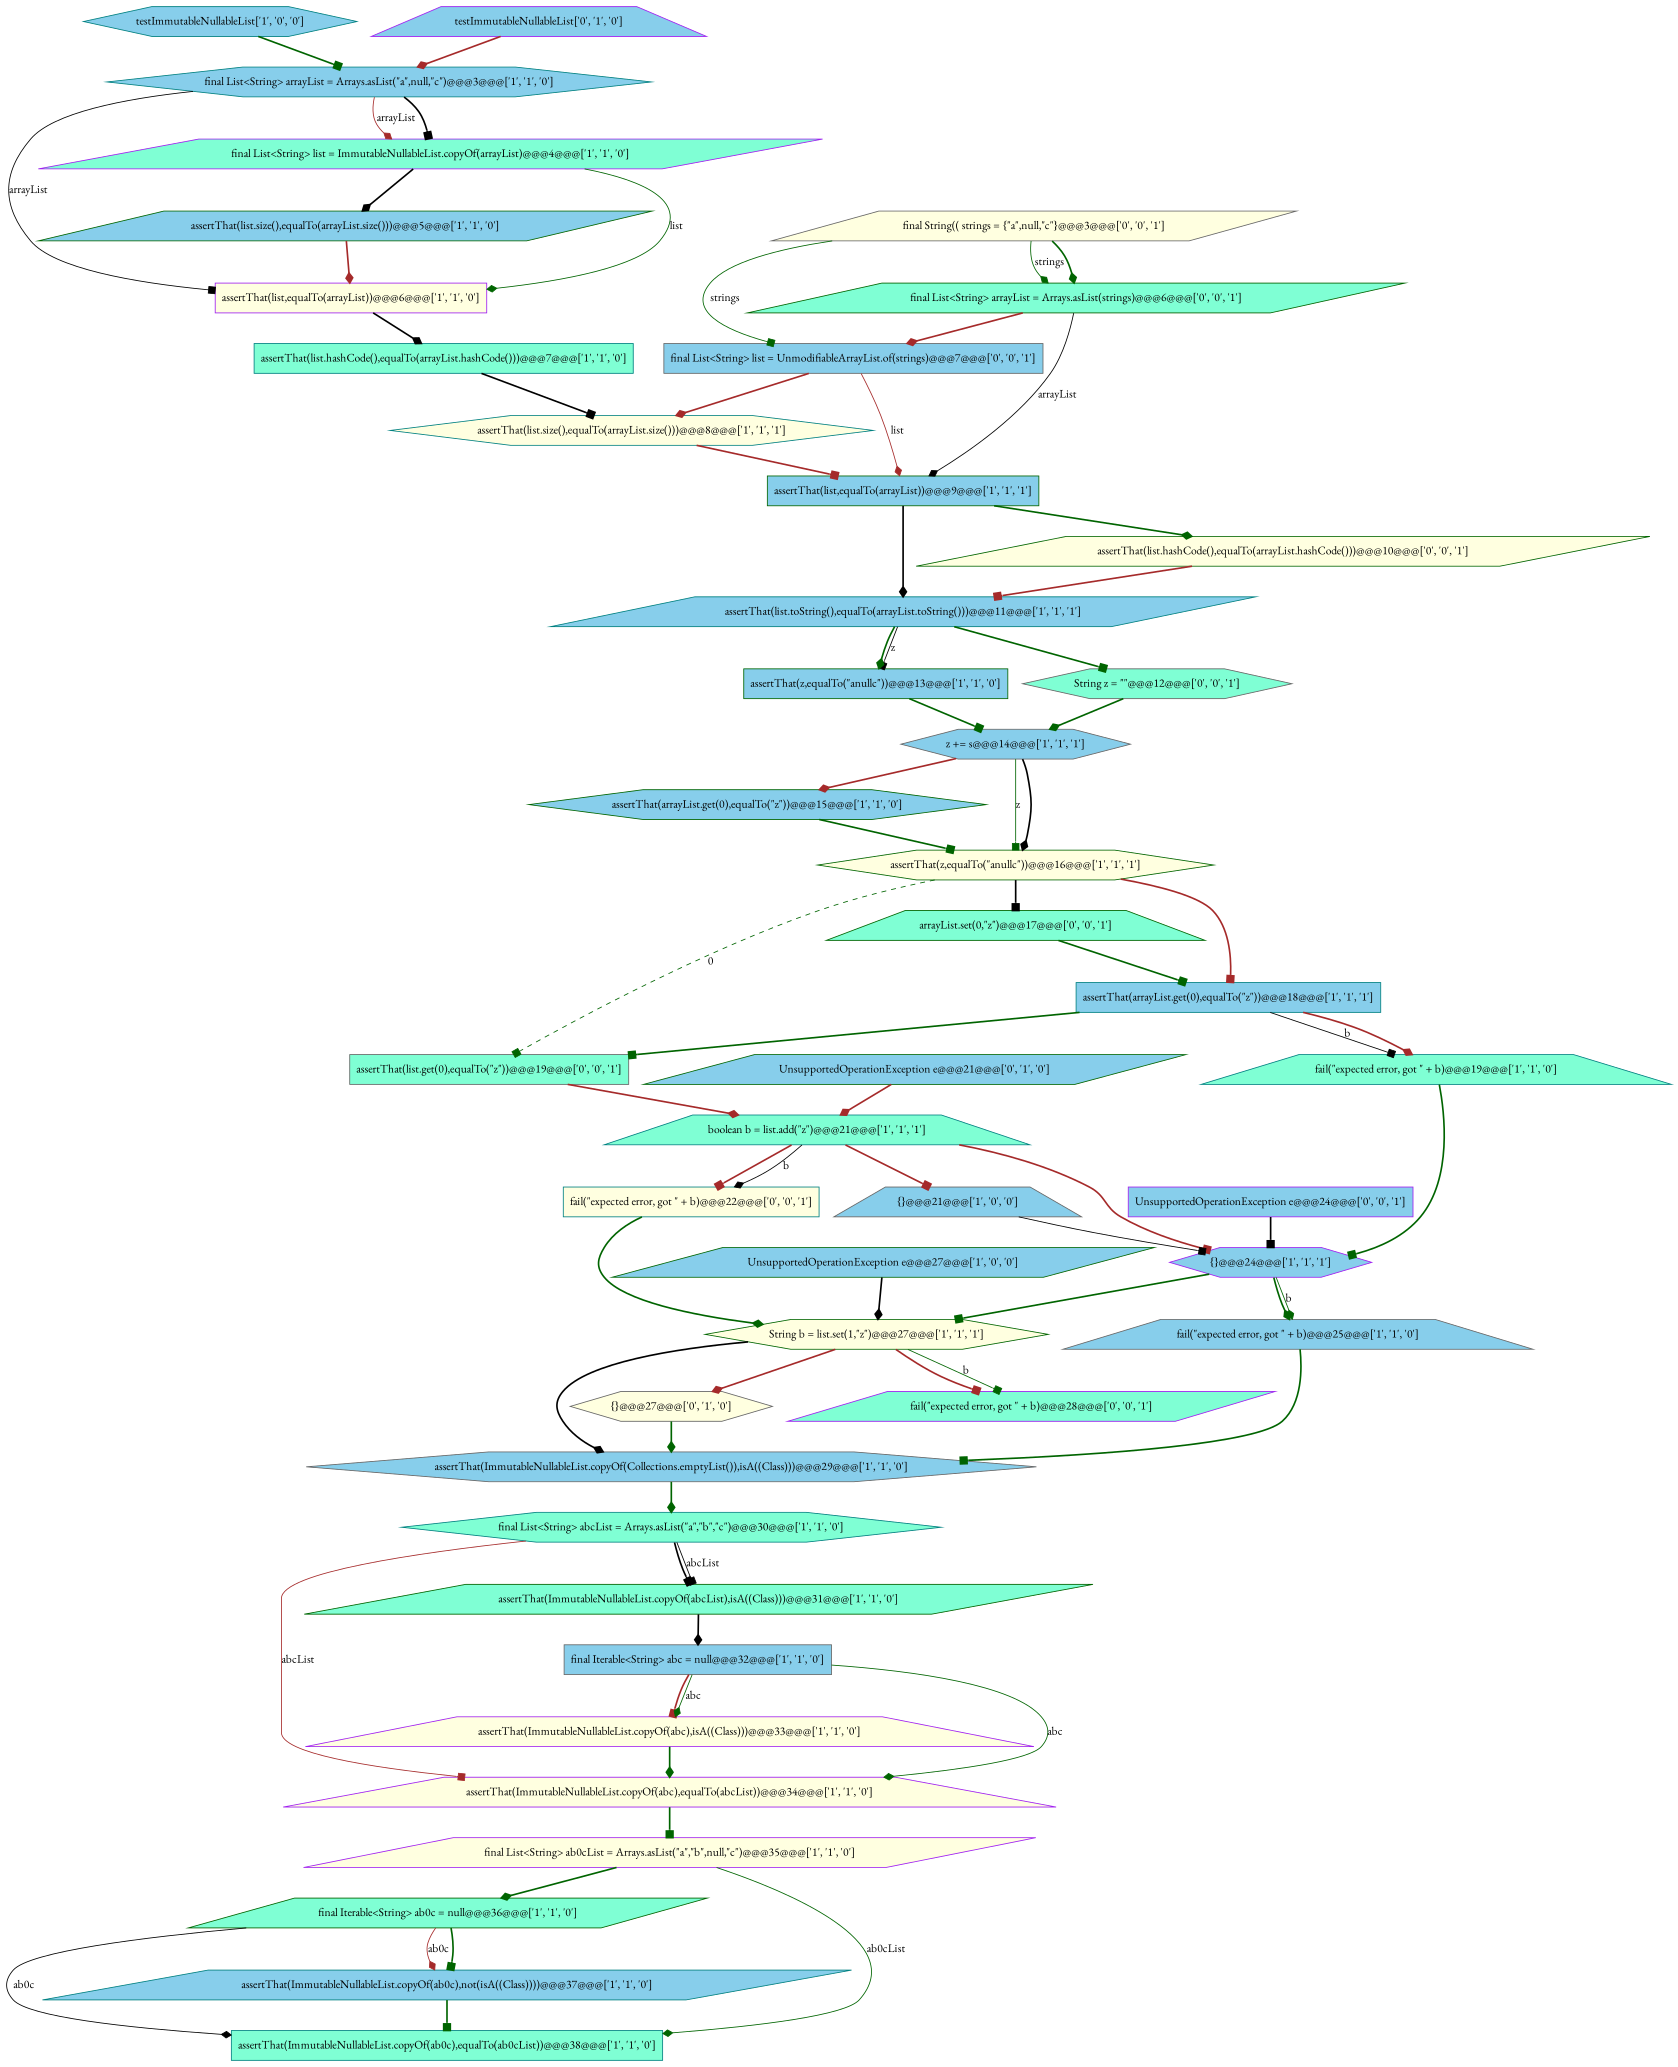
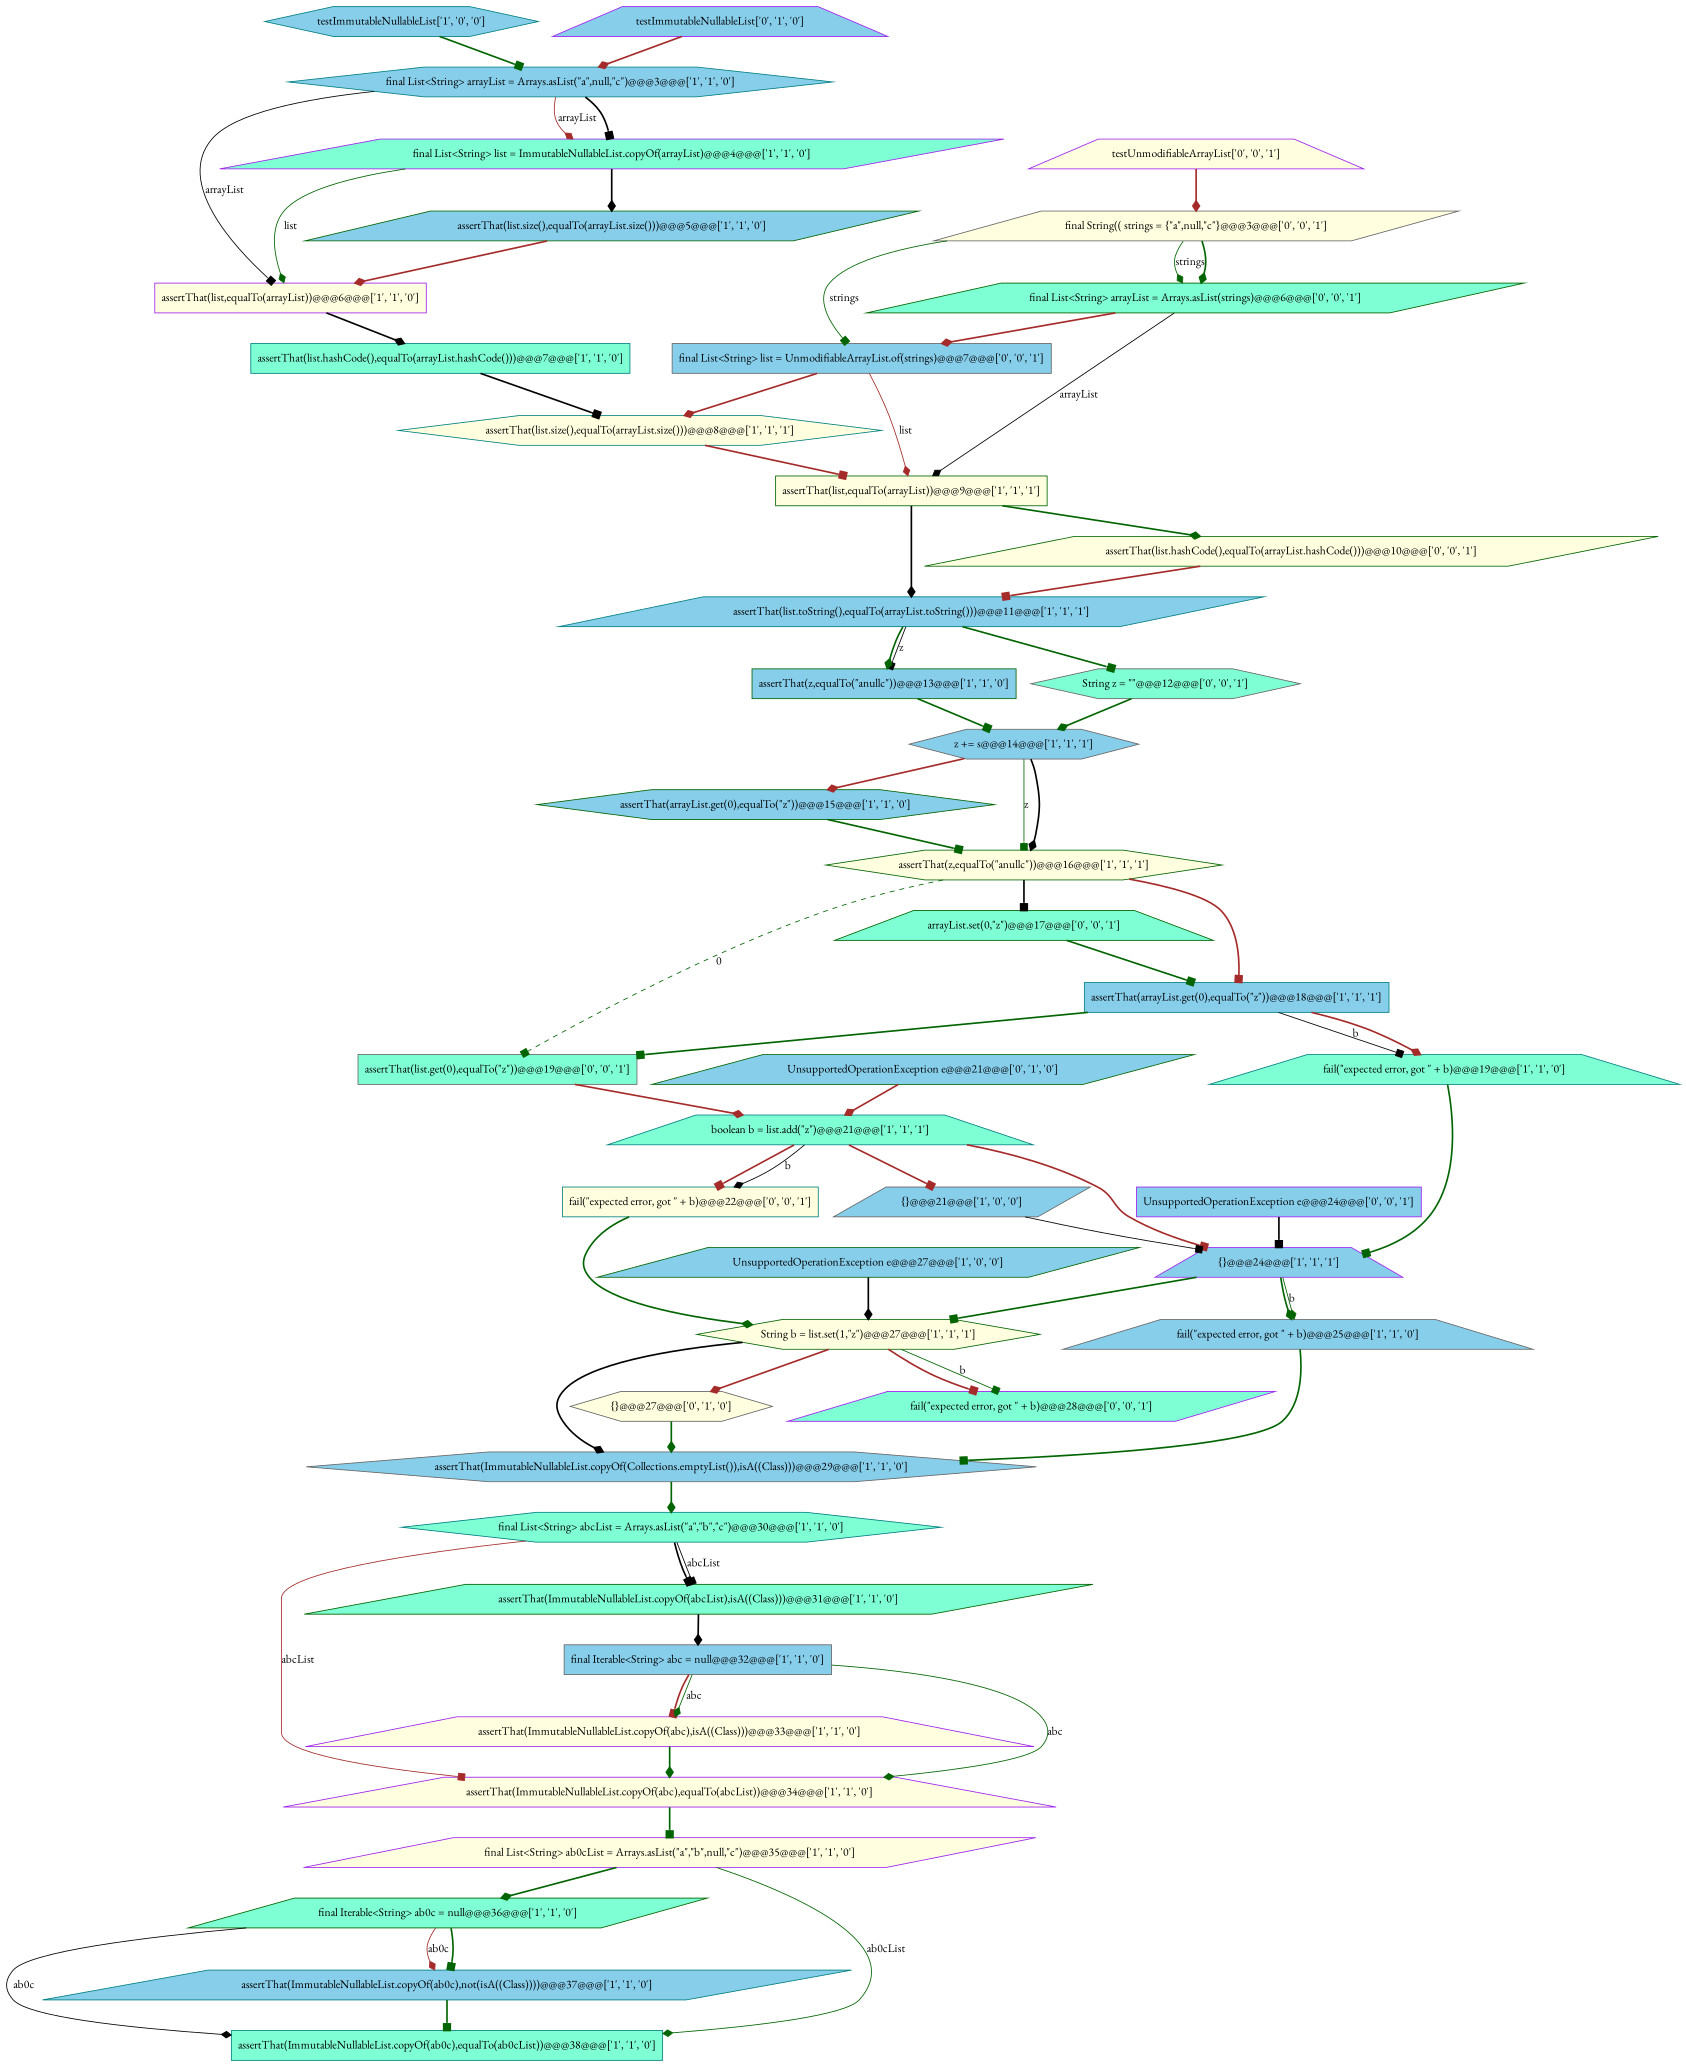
none -> (1196, 154)
(903, 491) -> (911, 491)
(958, 1202) -> (962, 1202)
(1271, 1262) -> (1279, 1262)
